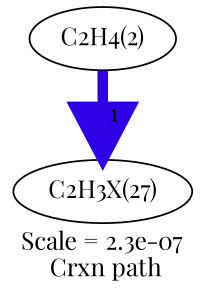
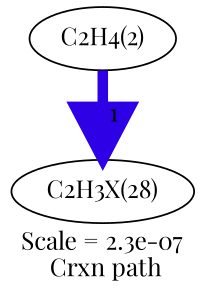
(103, 192) -> (103, 192)
